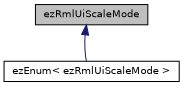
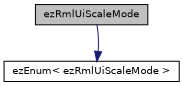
(85, 48) -> (98, 38)
